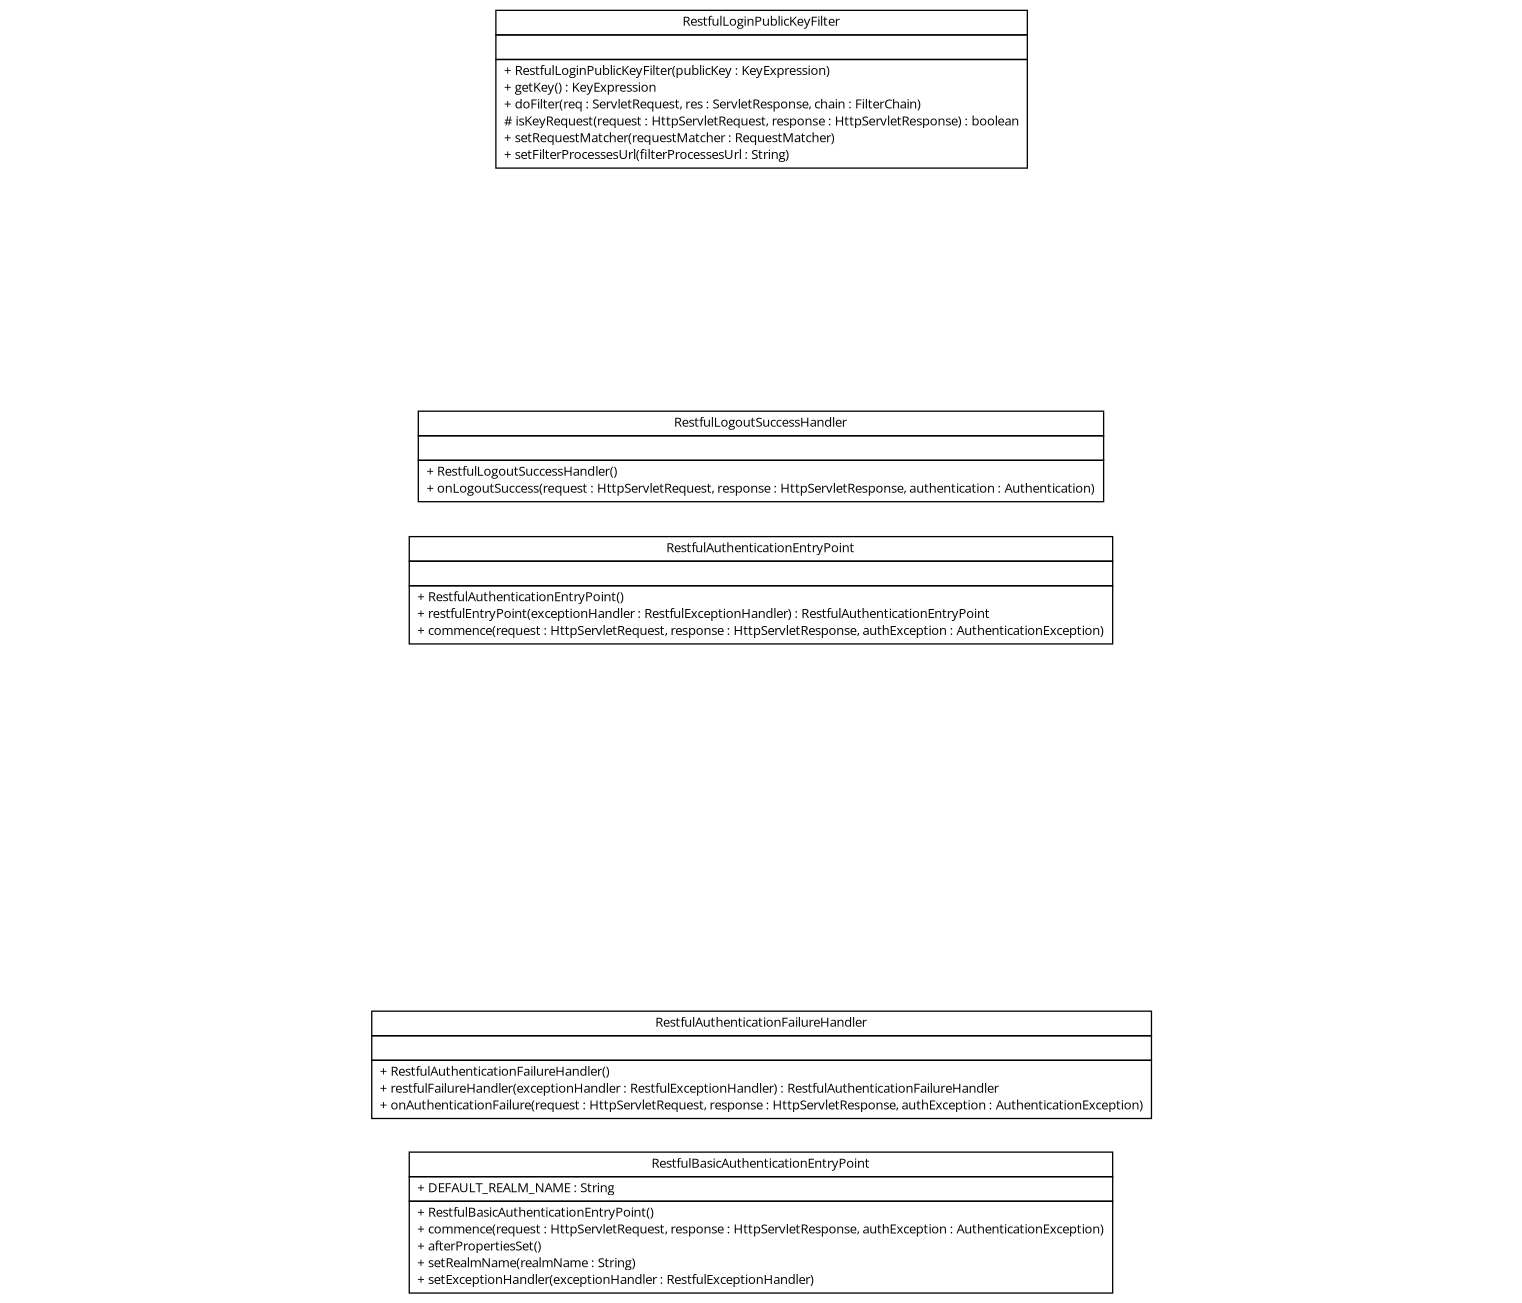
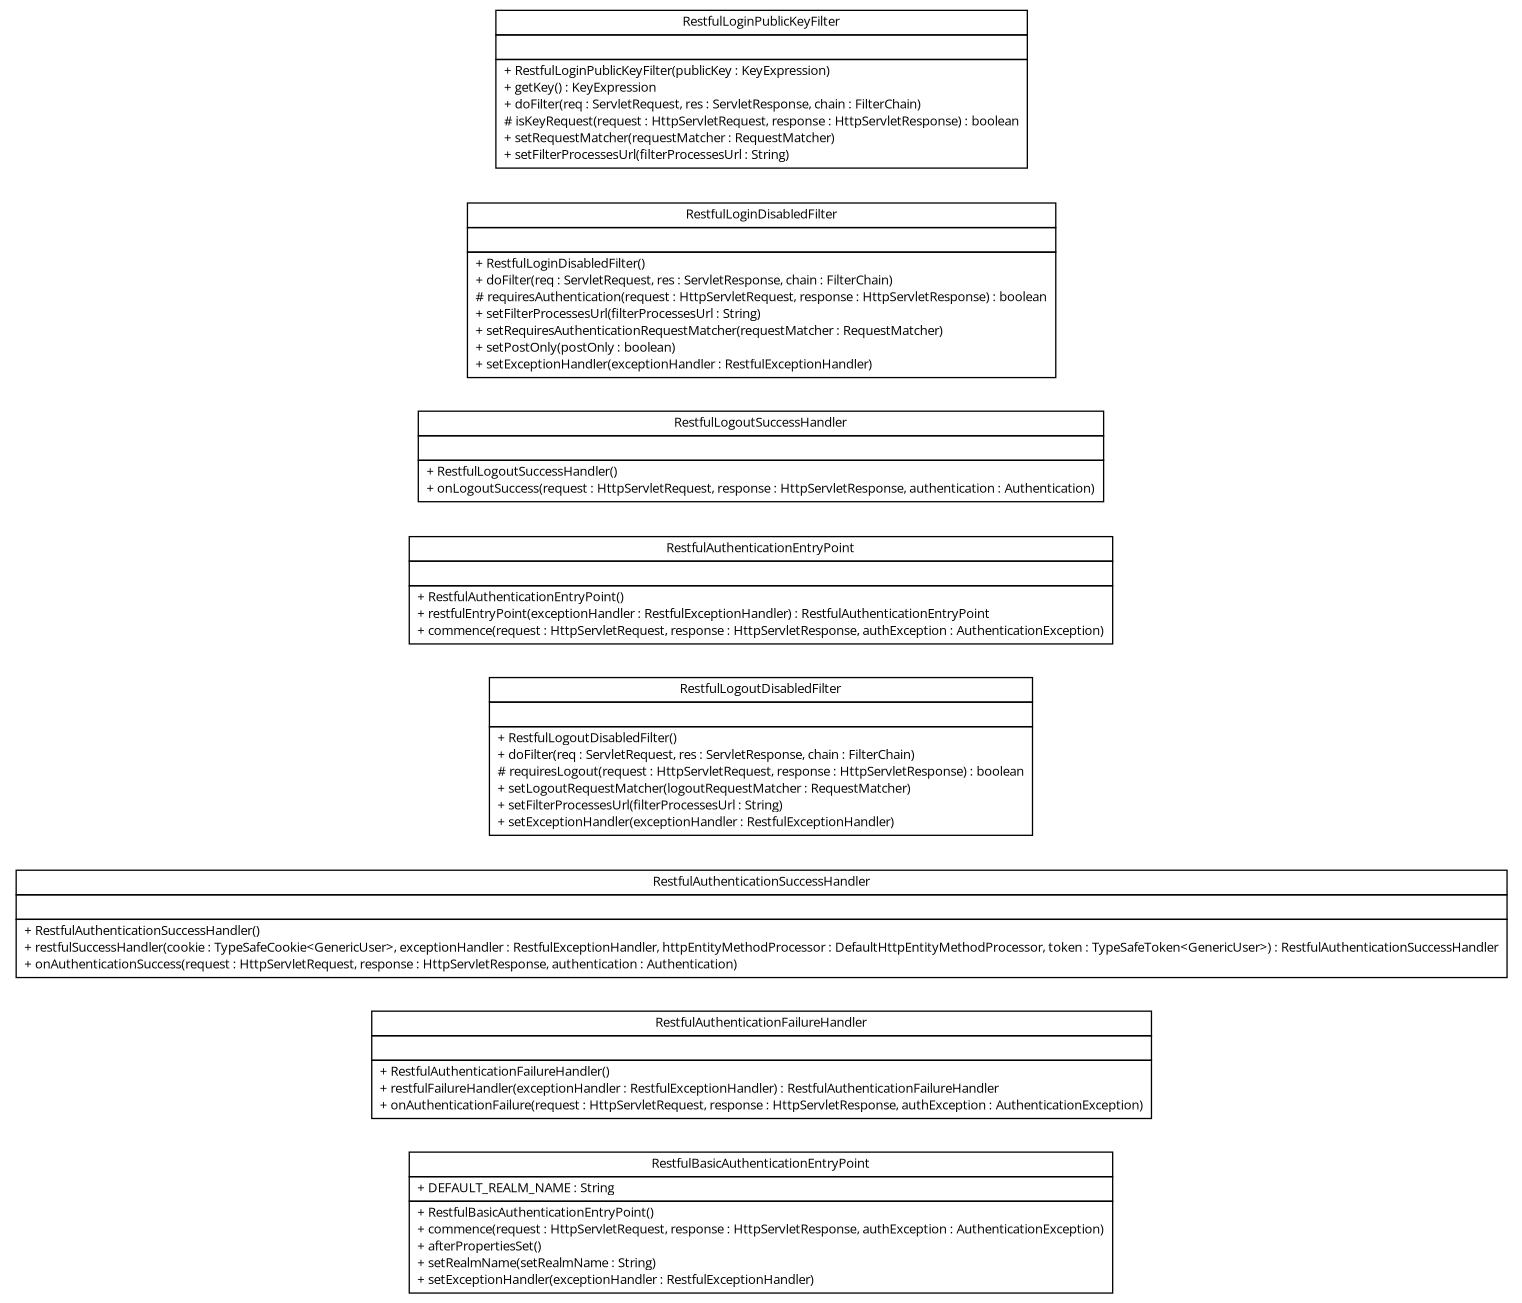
none -> (761, 290)
none -> (761, 756)
none -> (761, 923)
(527, 1263) -> (537, 1263)
